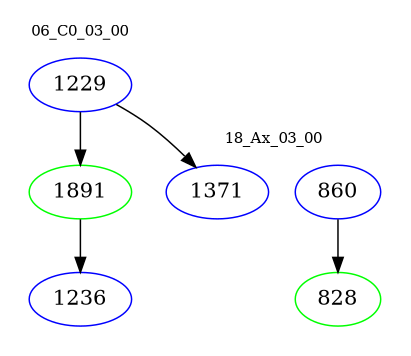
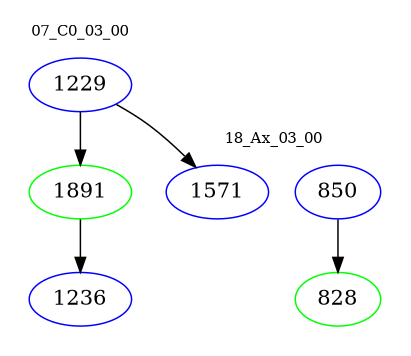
(80, 32) -> (80, 32)
(217, 192) -> (217, 192)
(338, 192) -> (338, 192)
